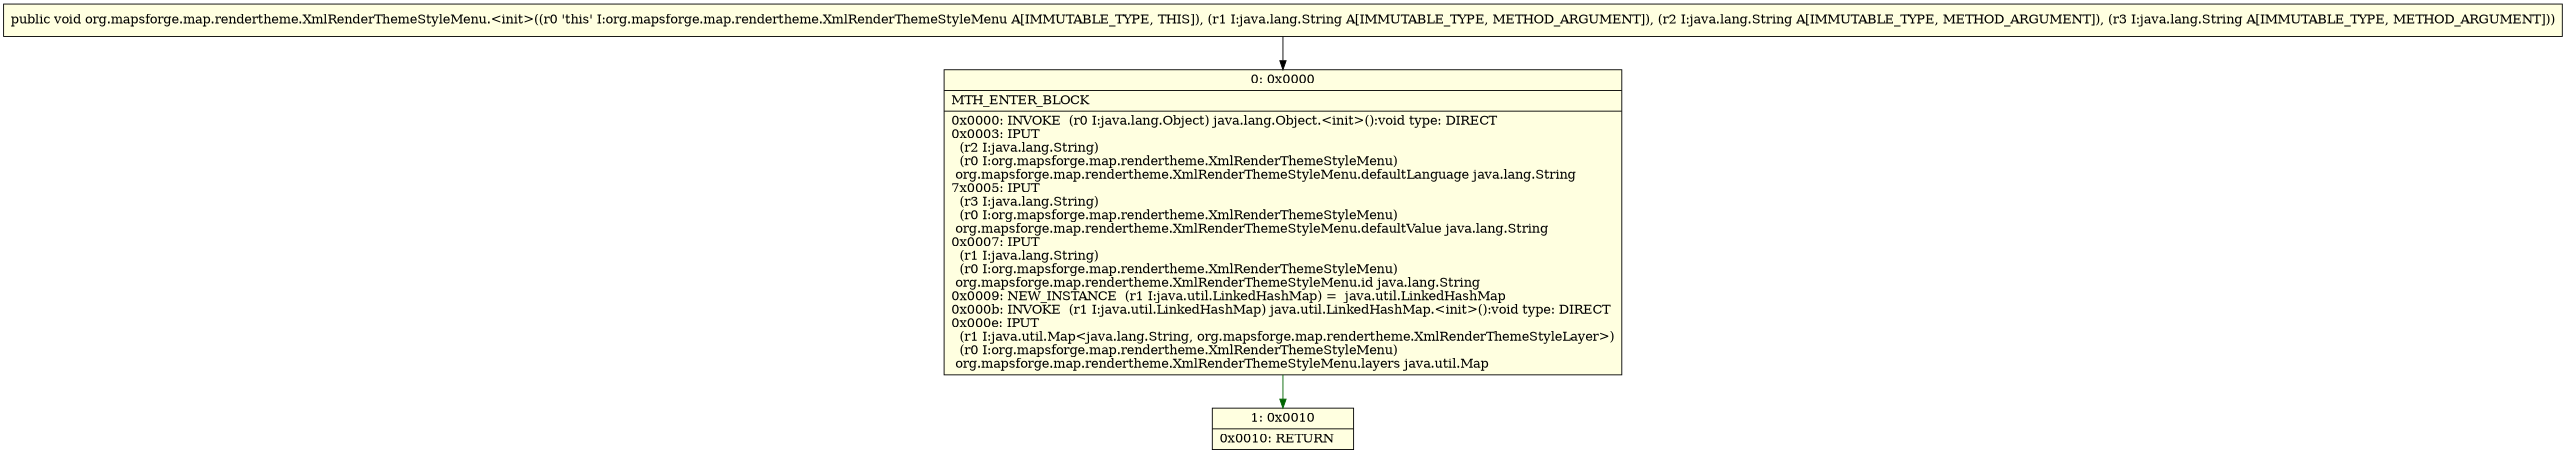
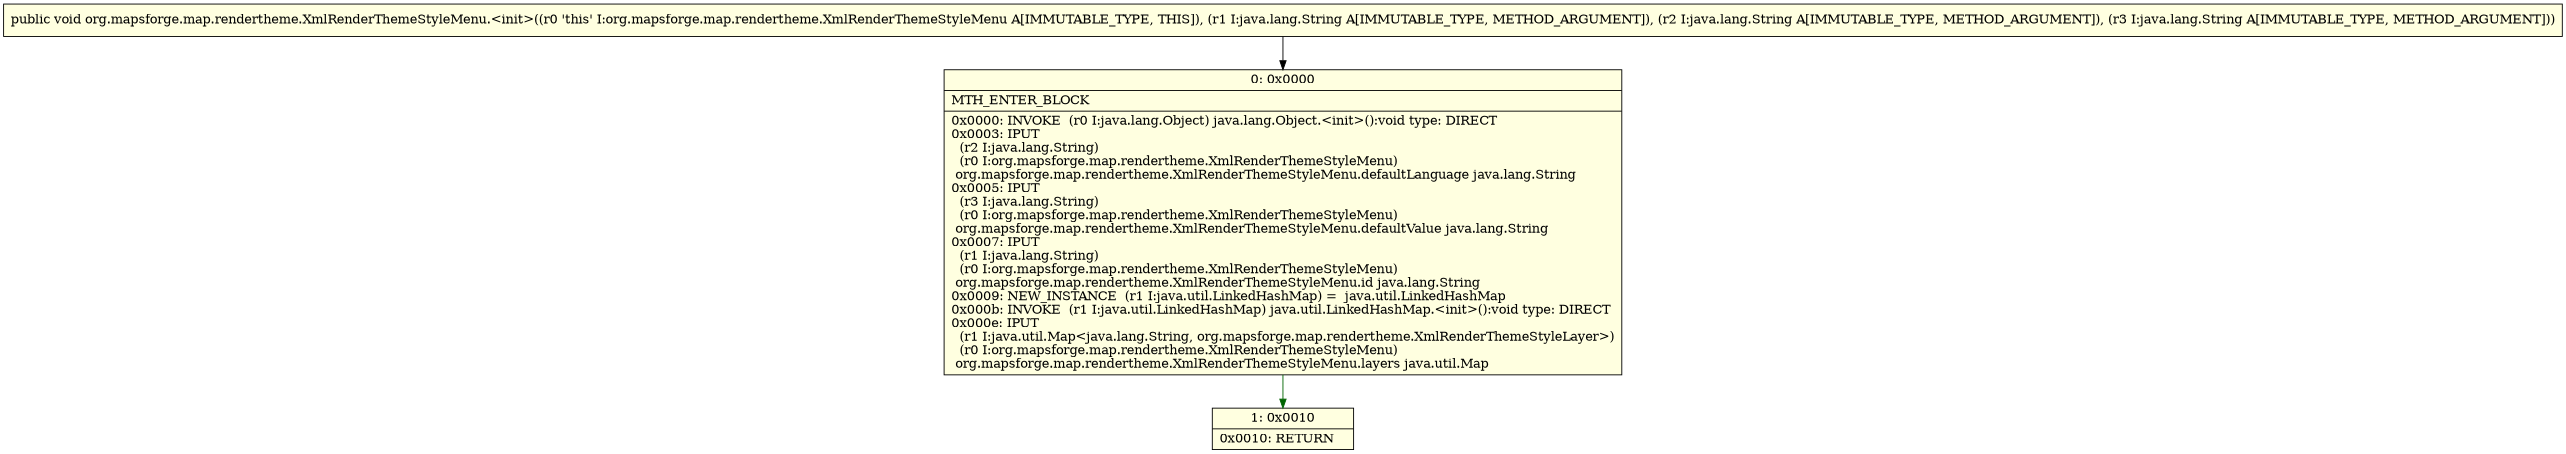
(999, 189) -> (999, 189)
